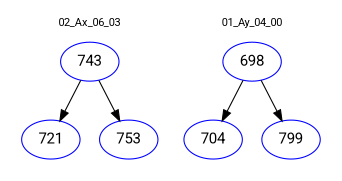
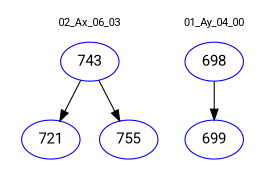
(129, 140) -> (129, 140)
(213, 140) -> none
(291, 140) -> (214, 140)
